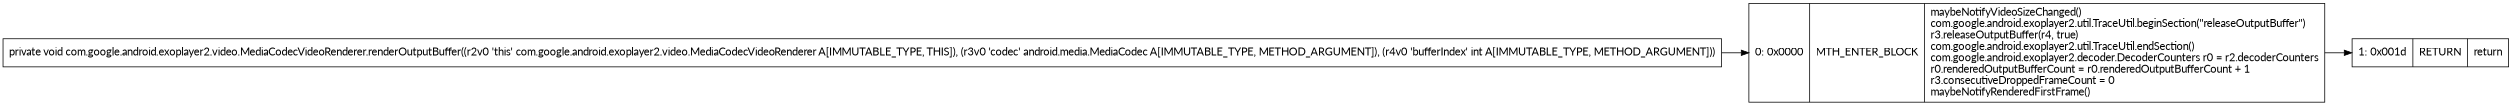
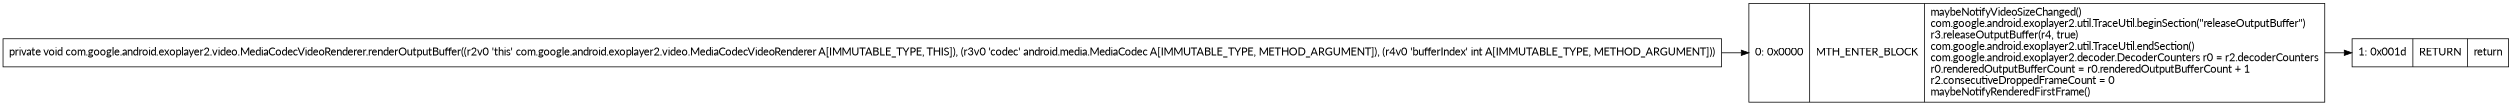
(2023, 81) -> (2023, 81)
